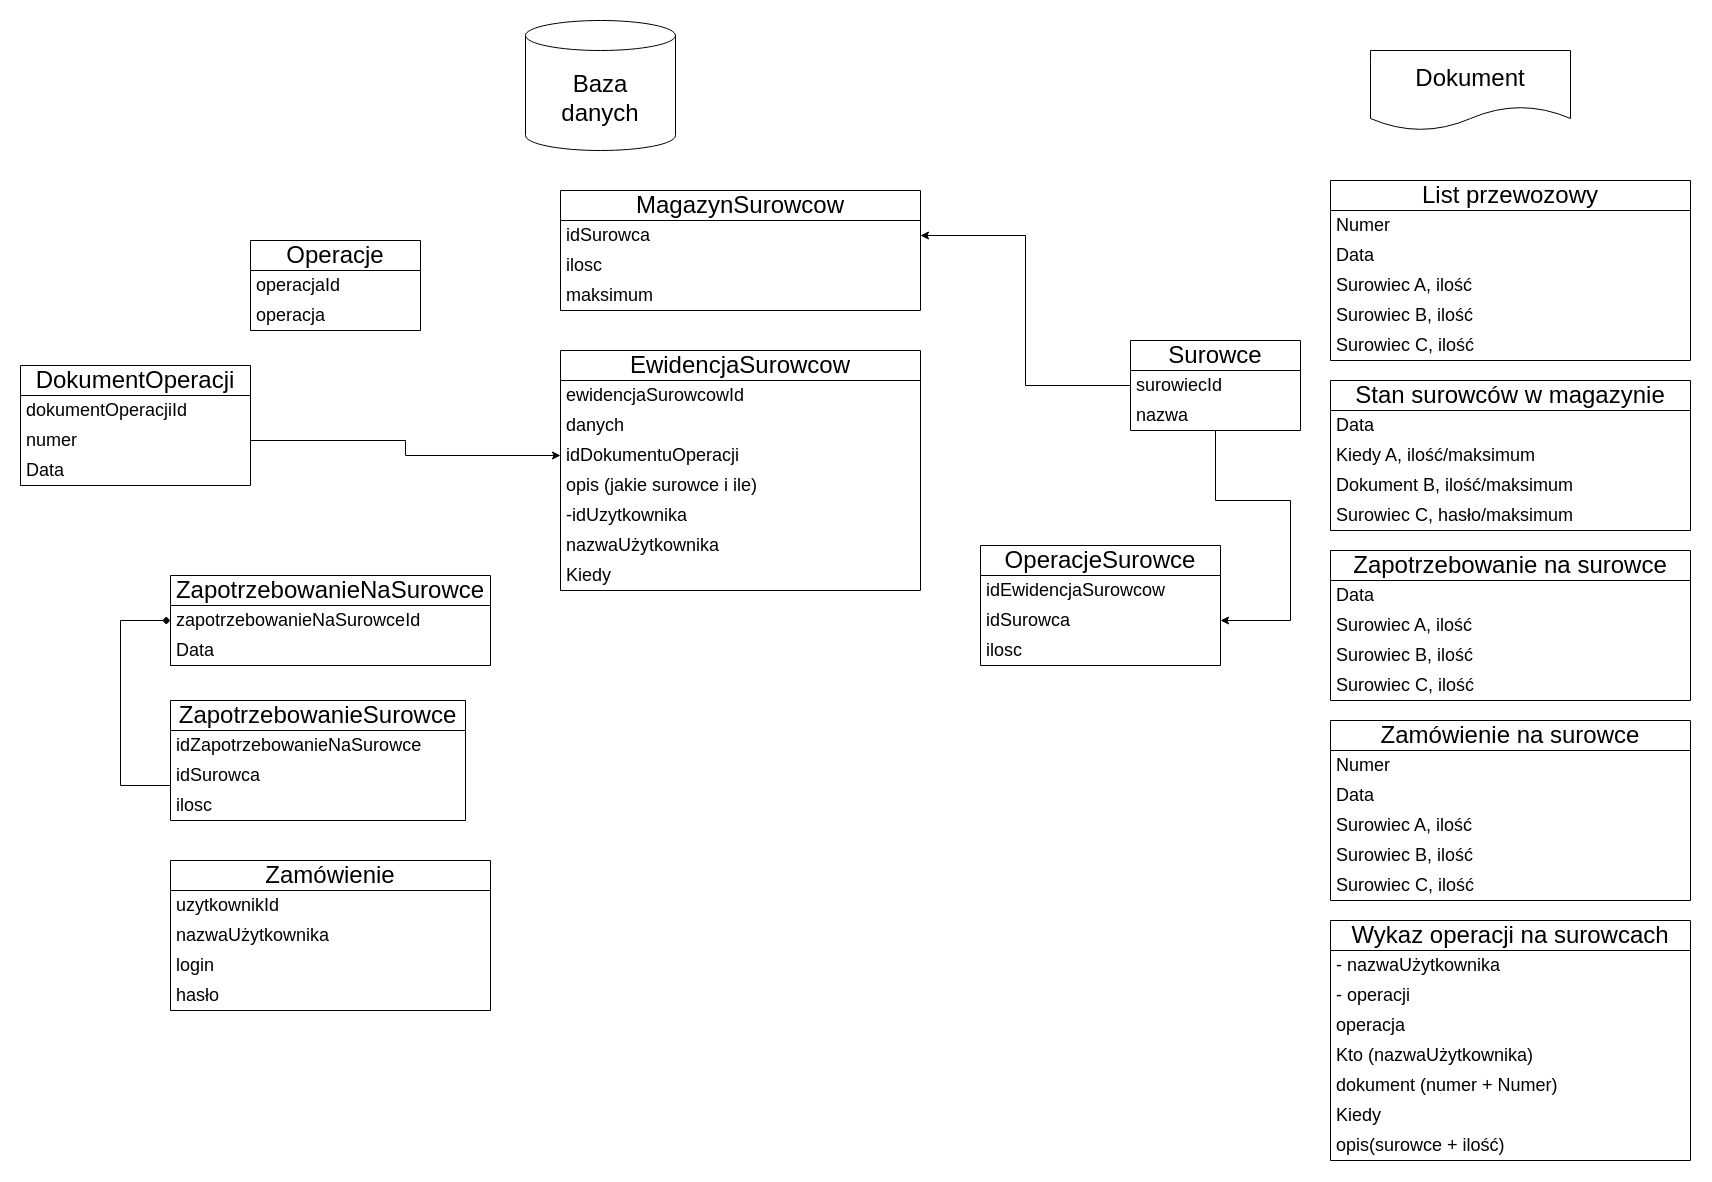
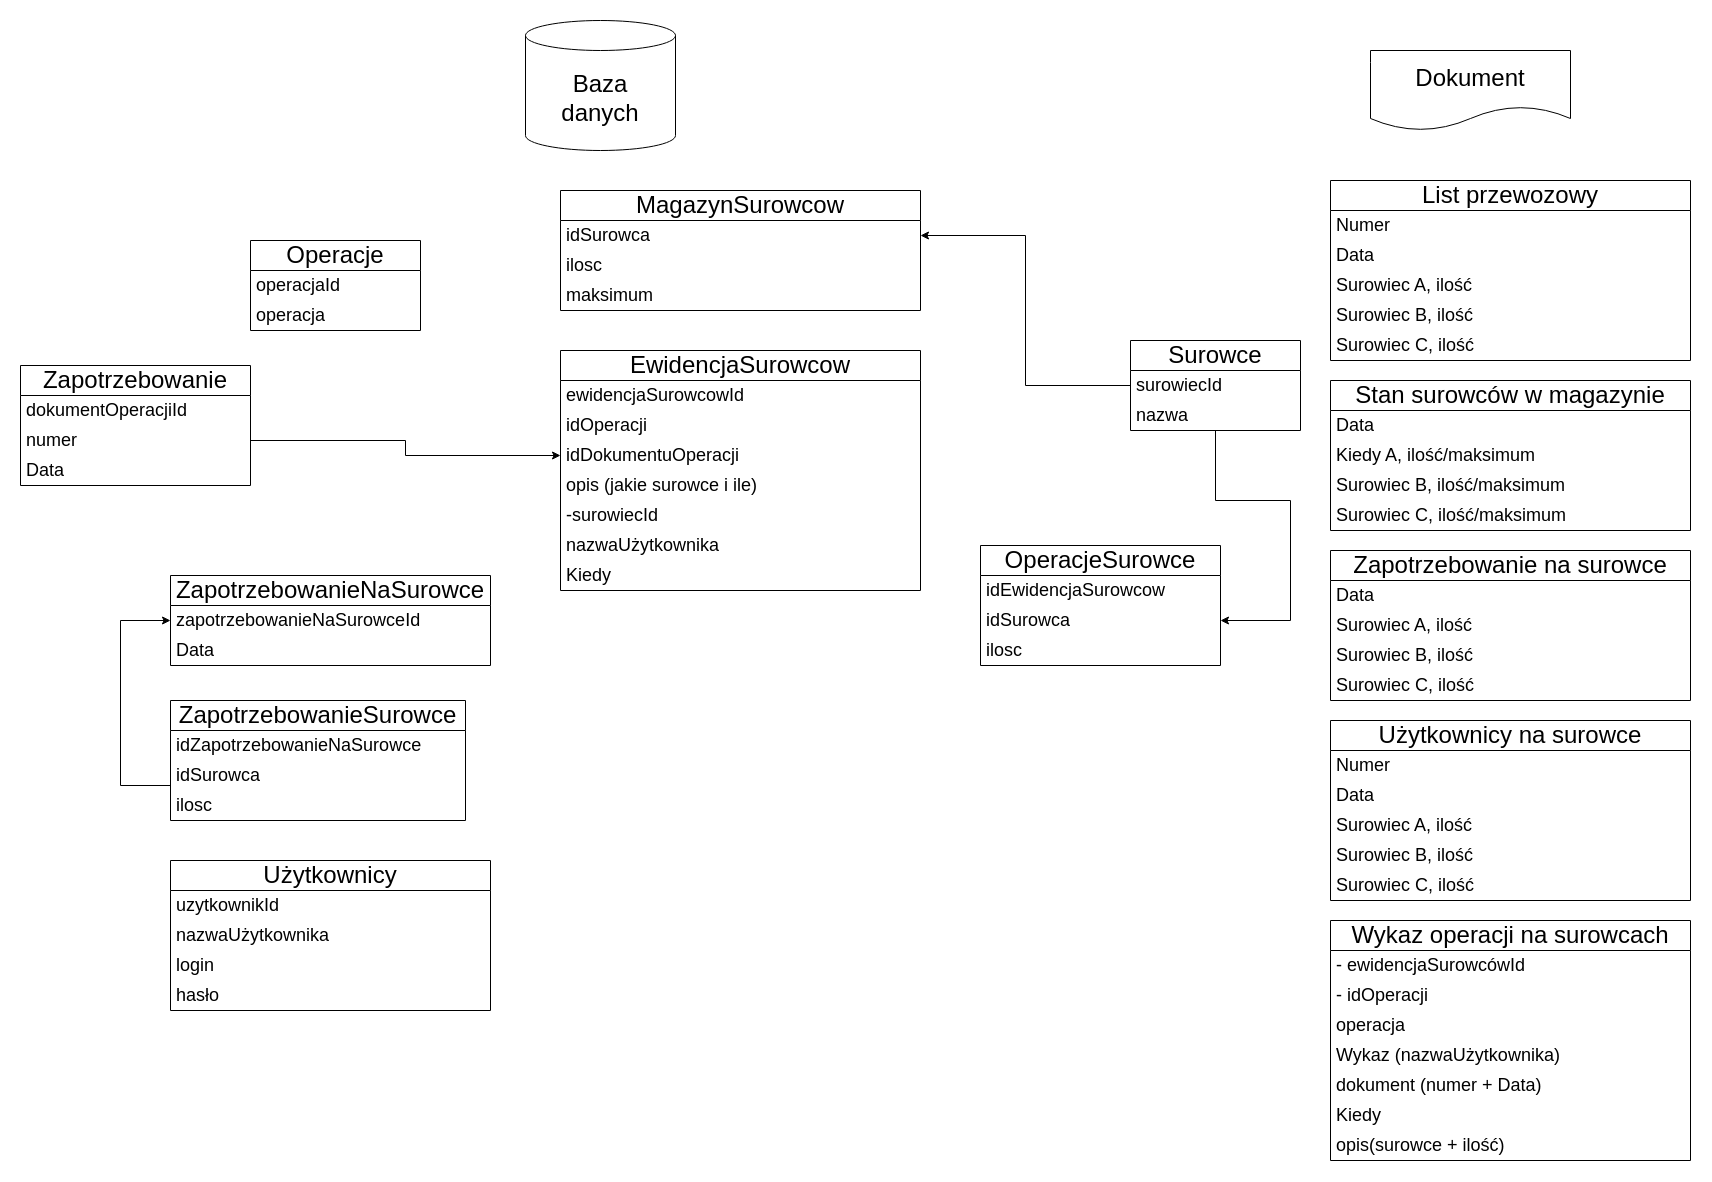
(136, 381) -> (136, 381)
(597, 426) -> (612, 426)
(1454, 486) -> (1451, 486)
(632, 516) -> (620, 516)
(1456, 516) -> (1451, 516)
(162, 621) -> (162, 621)
(1511, 736) -> (1511, 736)
(331, 876) -> (331, 876)
(1423, 966) -> (1438, 966)
(1382, 996) -> (1390, 996)
(1443, 1056) -> (1453, 1056)
(1450, 1086) -> (1445, 1086)
